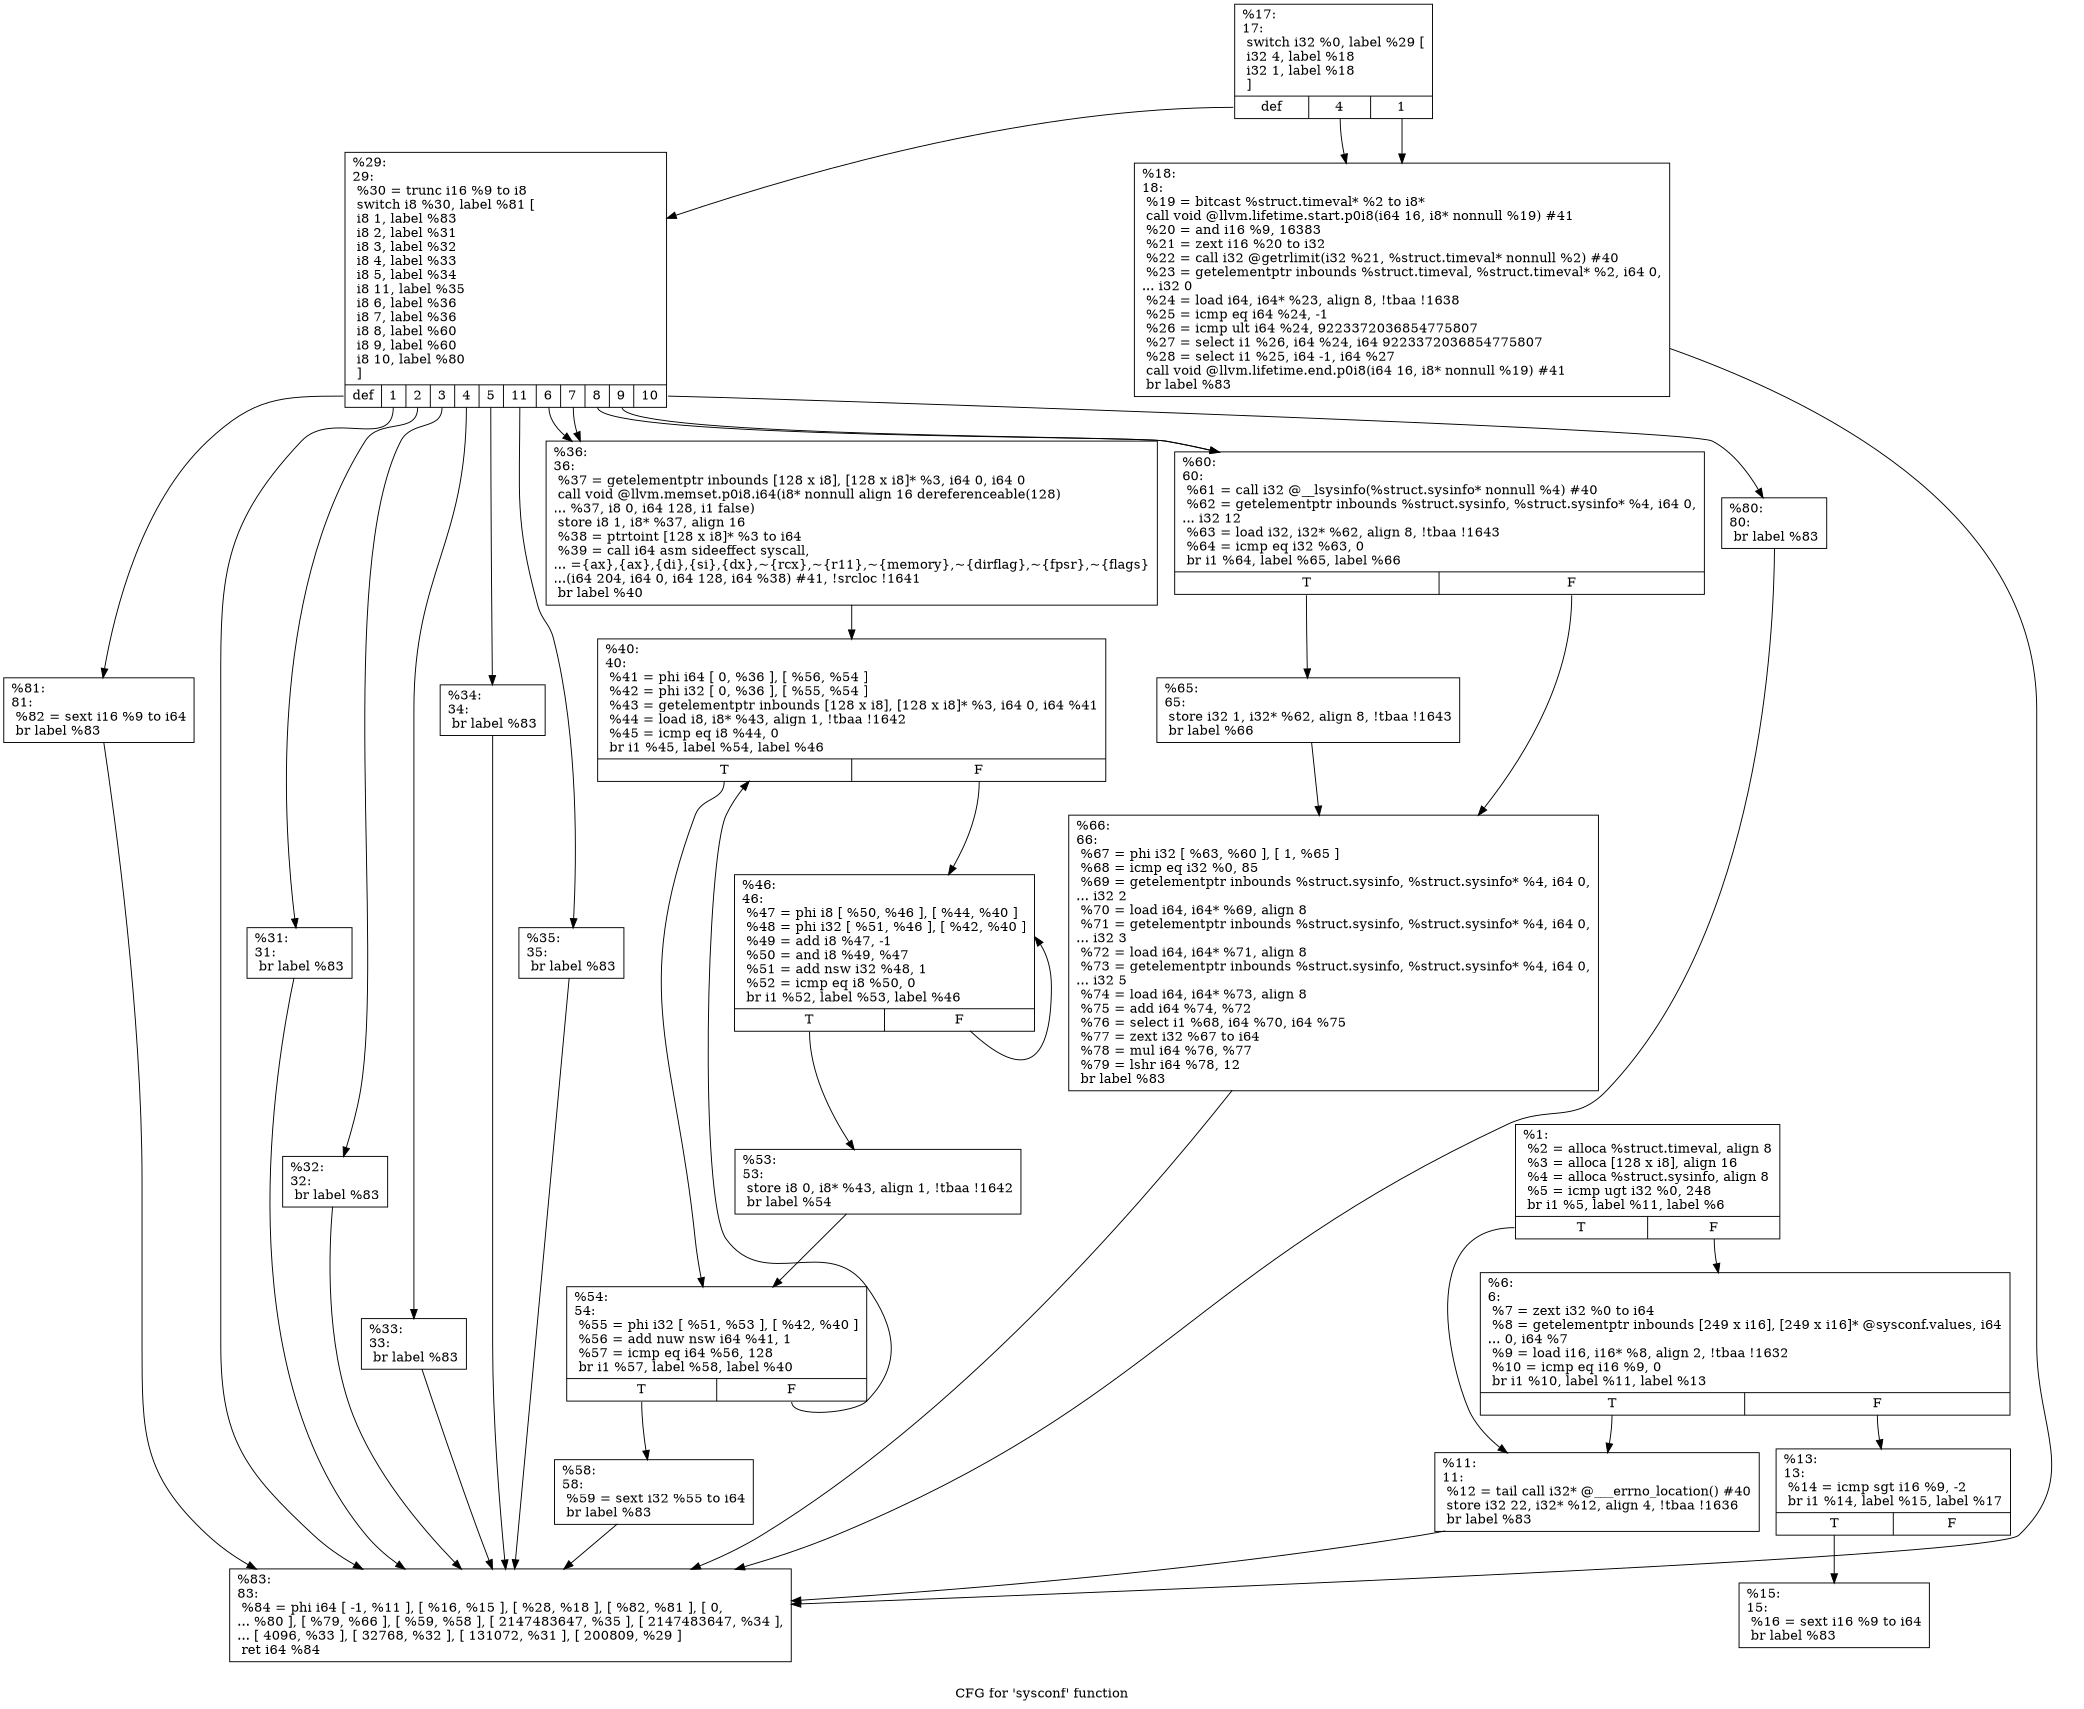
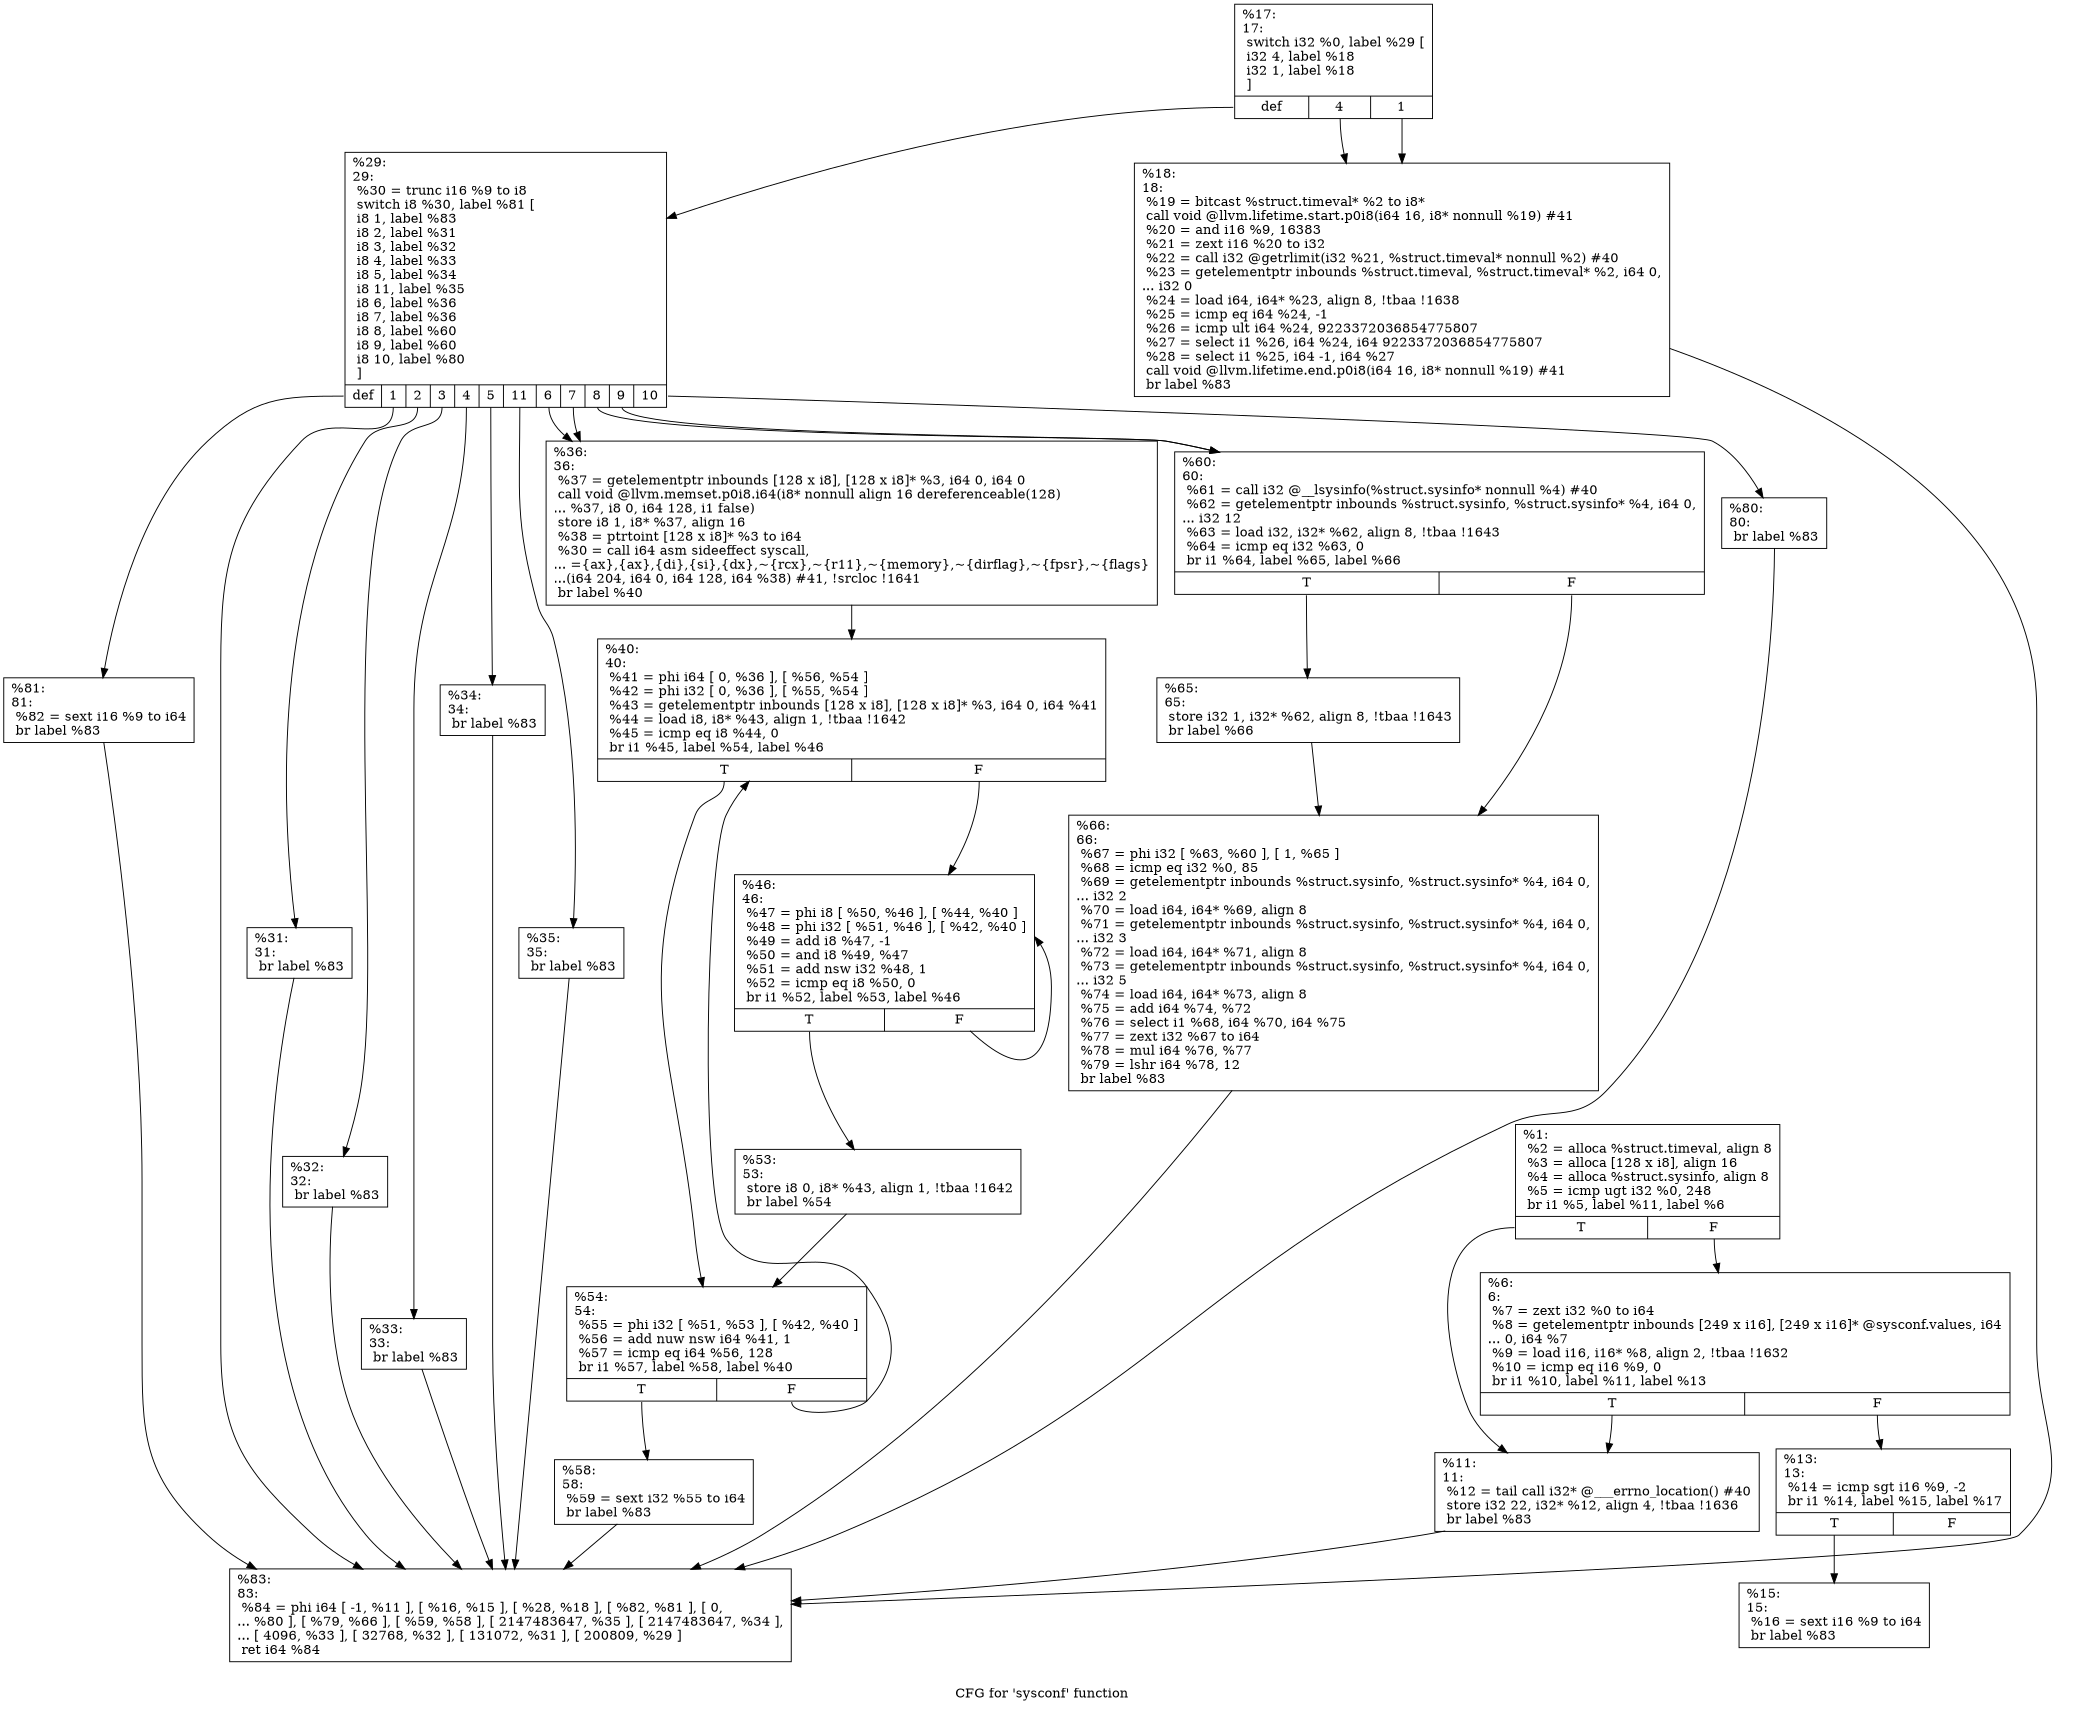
(682, 551) -> (682, 551)
